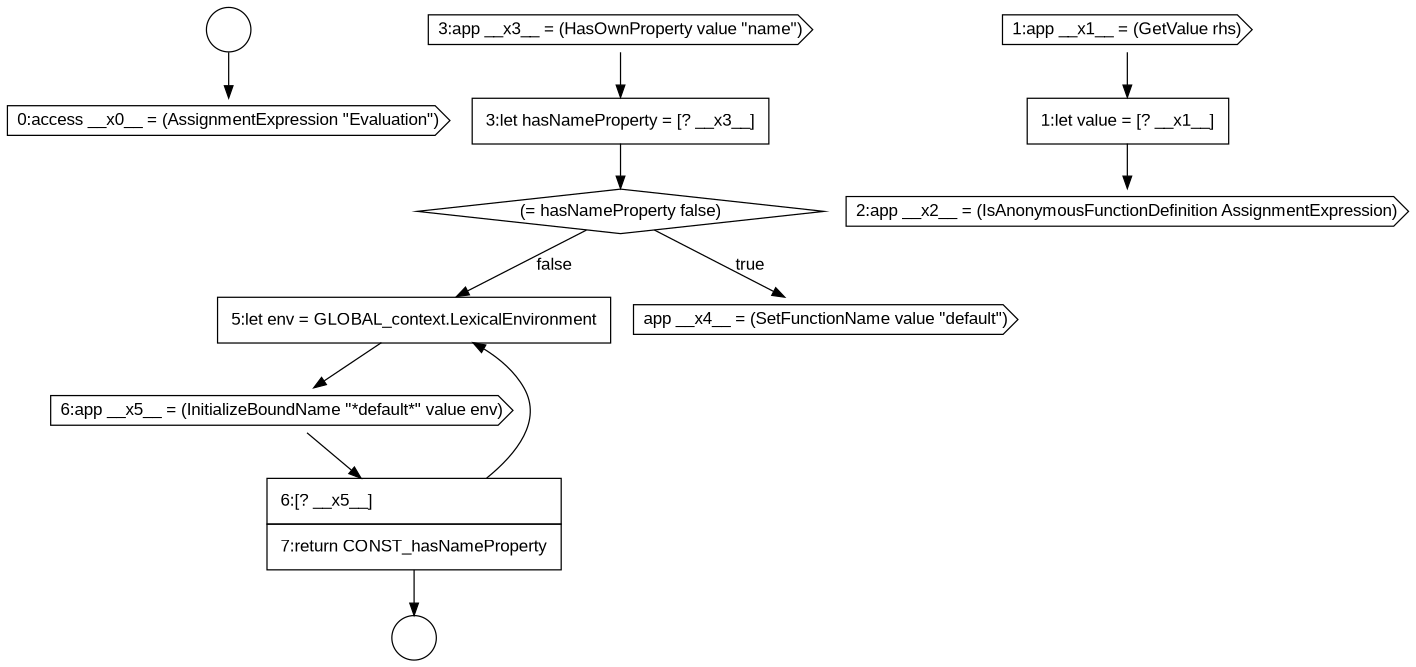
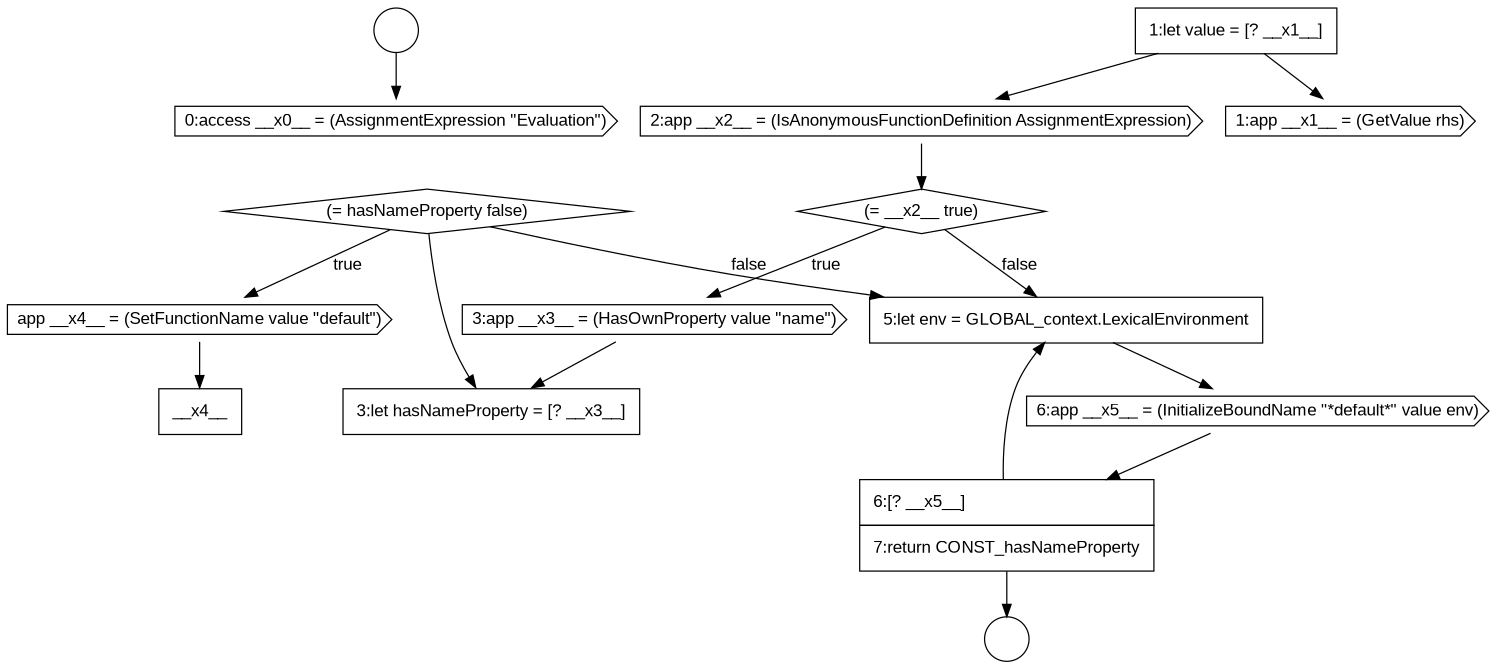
(1127, 69) -> (1288, 72)
(621, 160) -> (441, 308)
none -> (922, 211)
none -> (200, 411)
